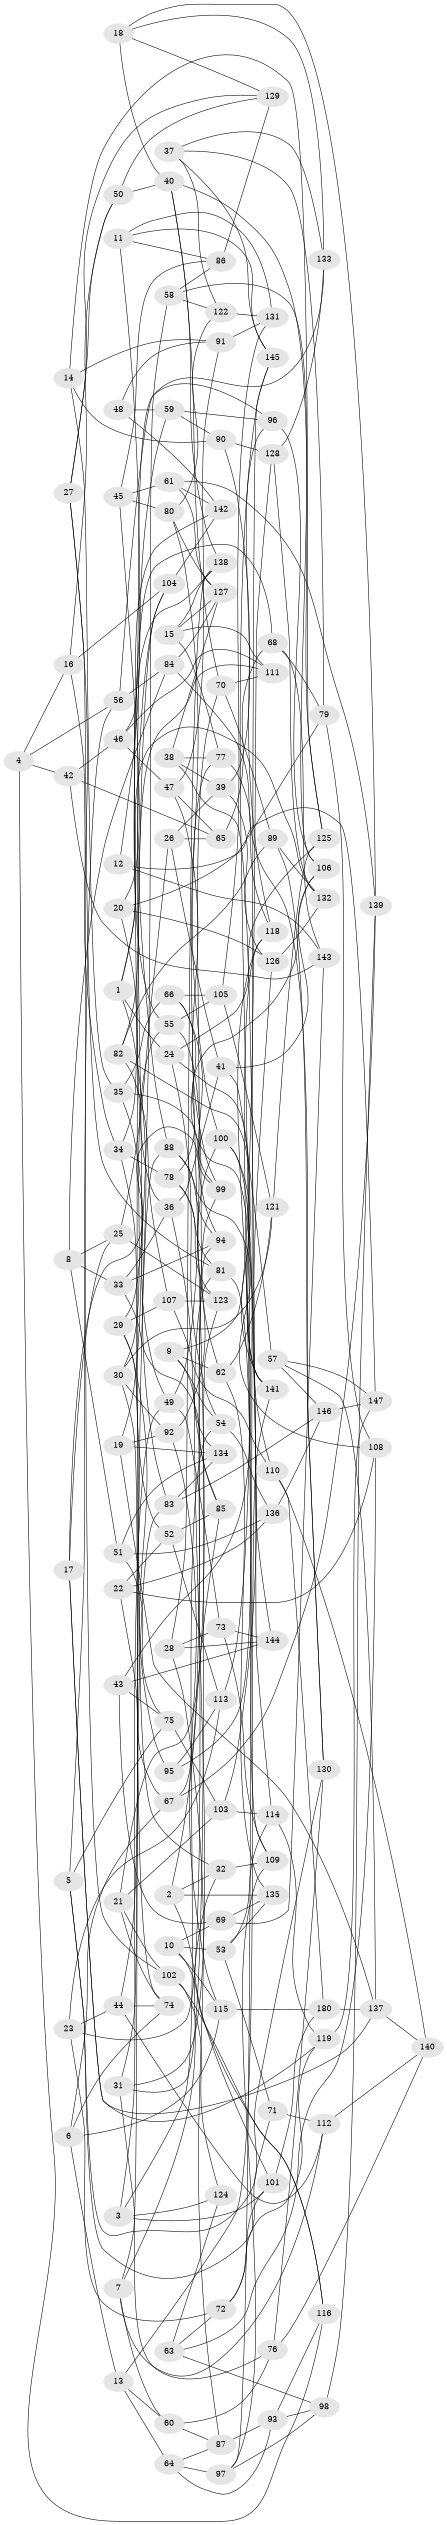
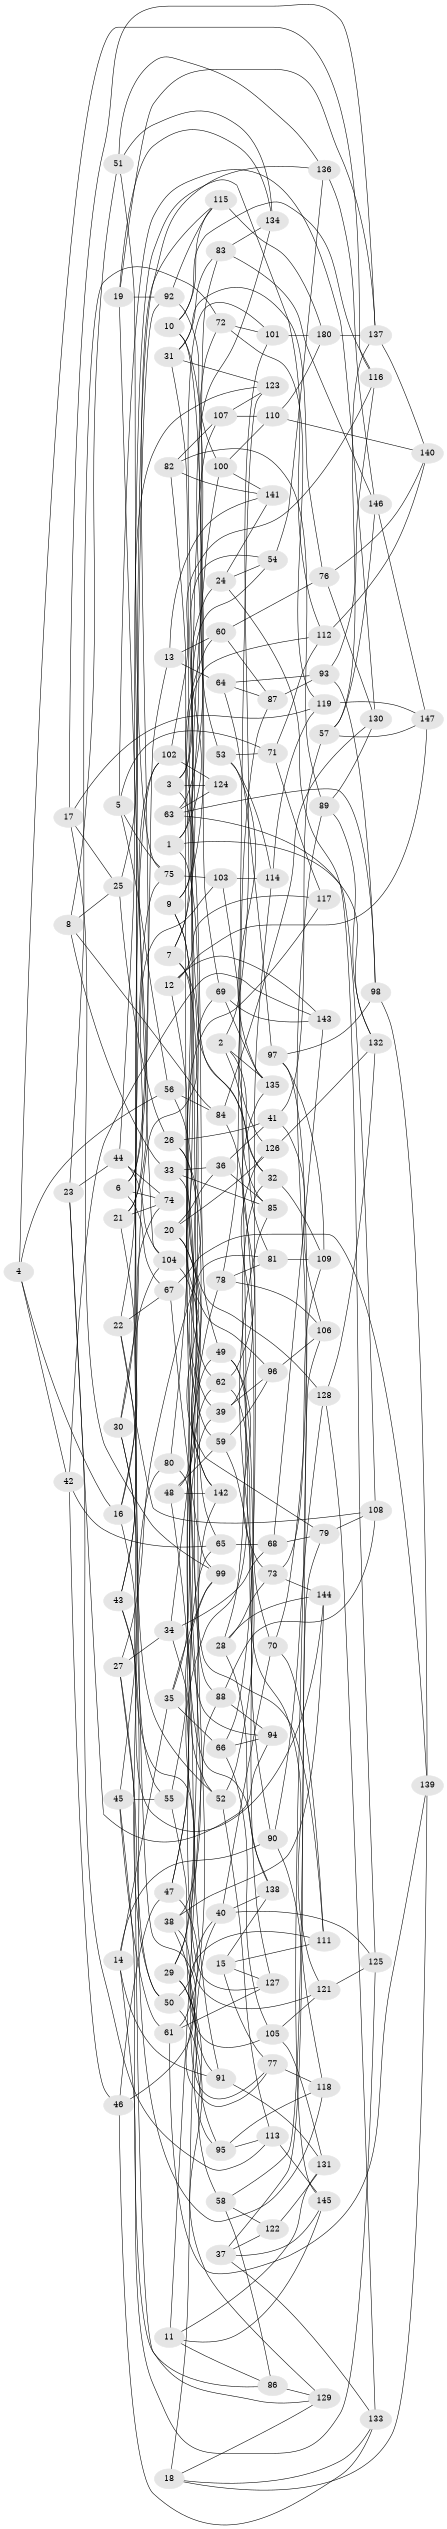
(197, 431) -> none
(195, 675) -> (196, 2036)
none -> (324, 899)
